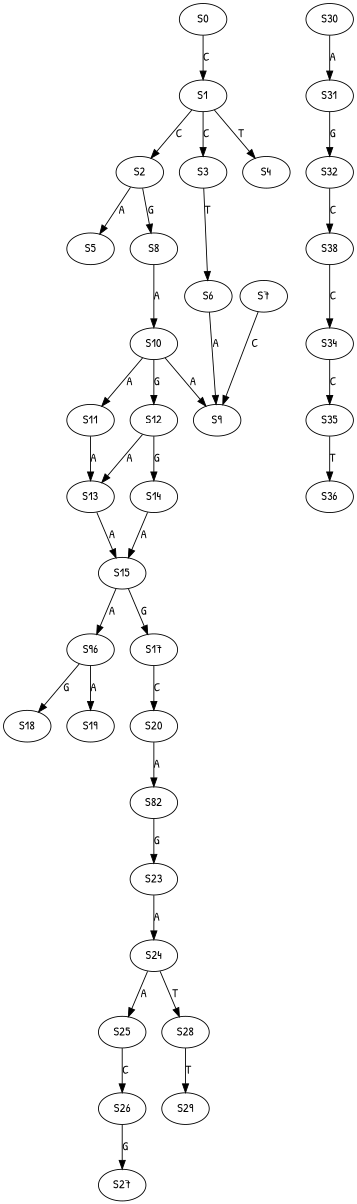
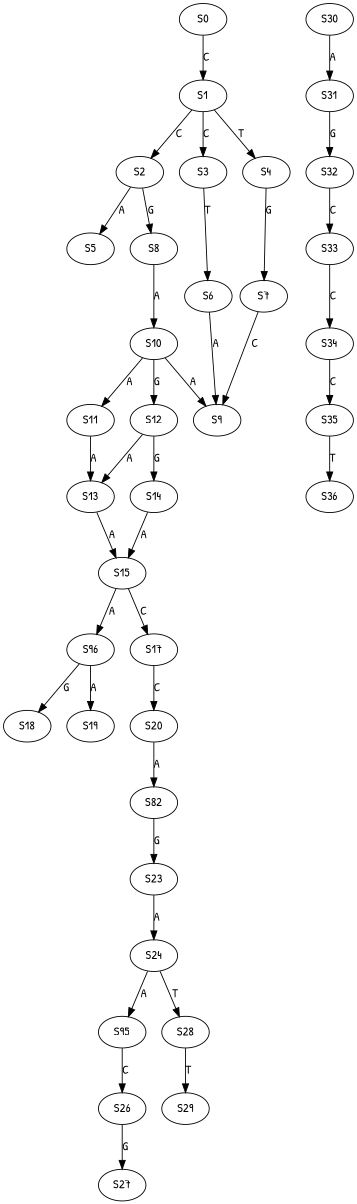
none -> (265, 230)
(330, 249) -> (330, 249)
(144, 611) -> (144, 611)
(122, 1032) -> (122, 1032)
